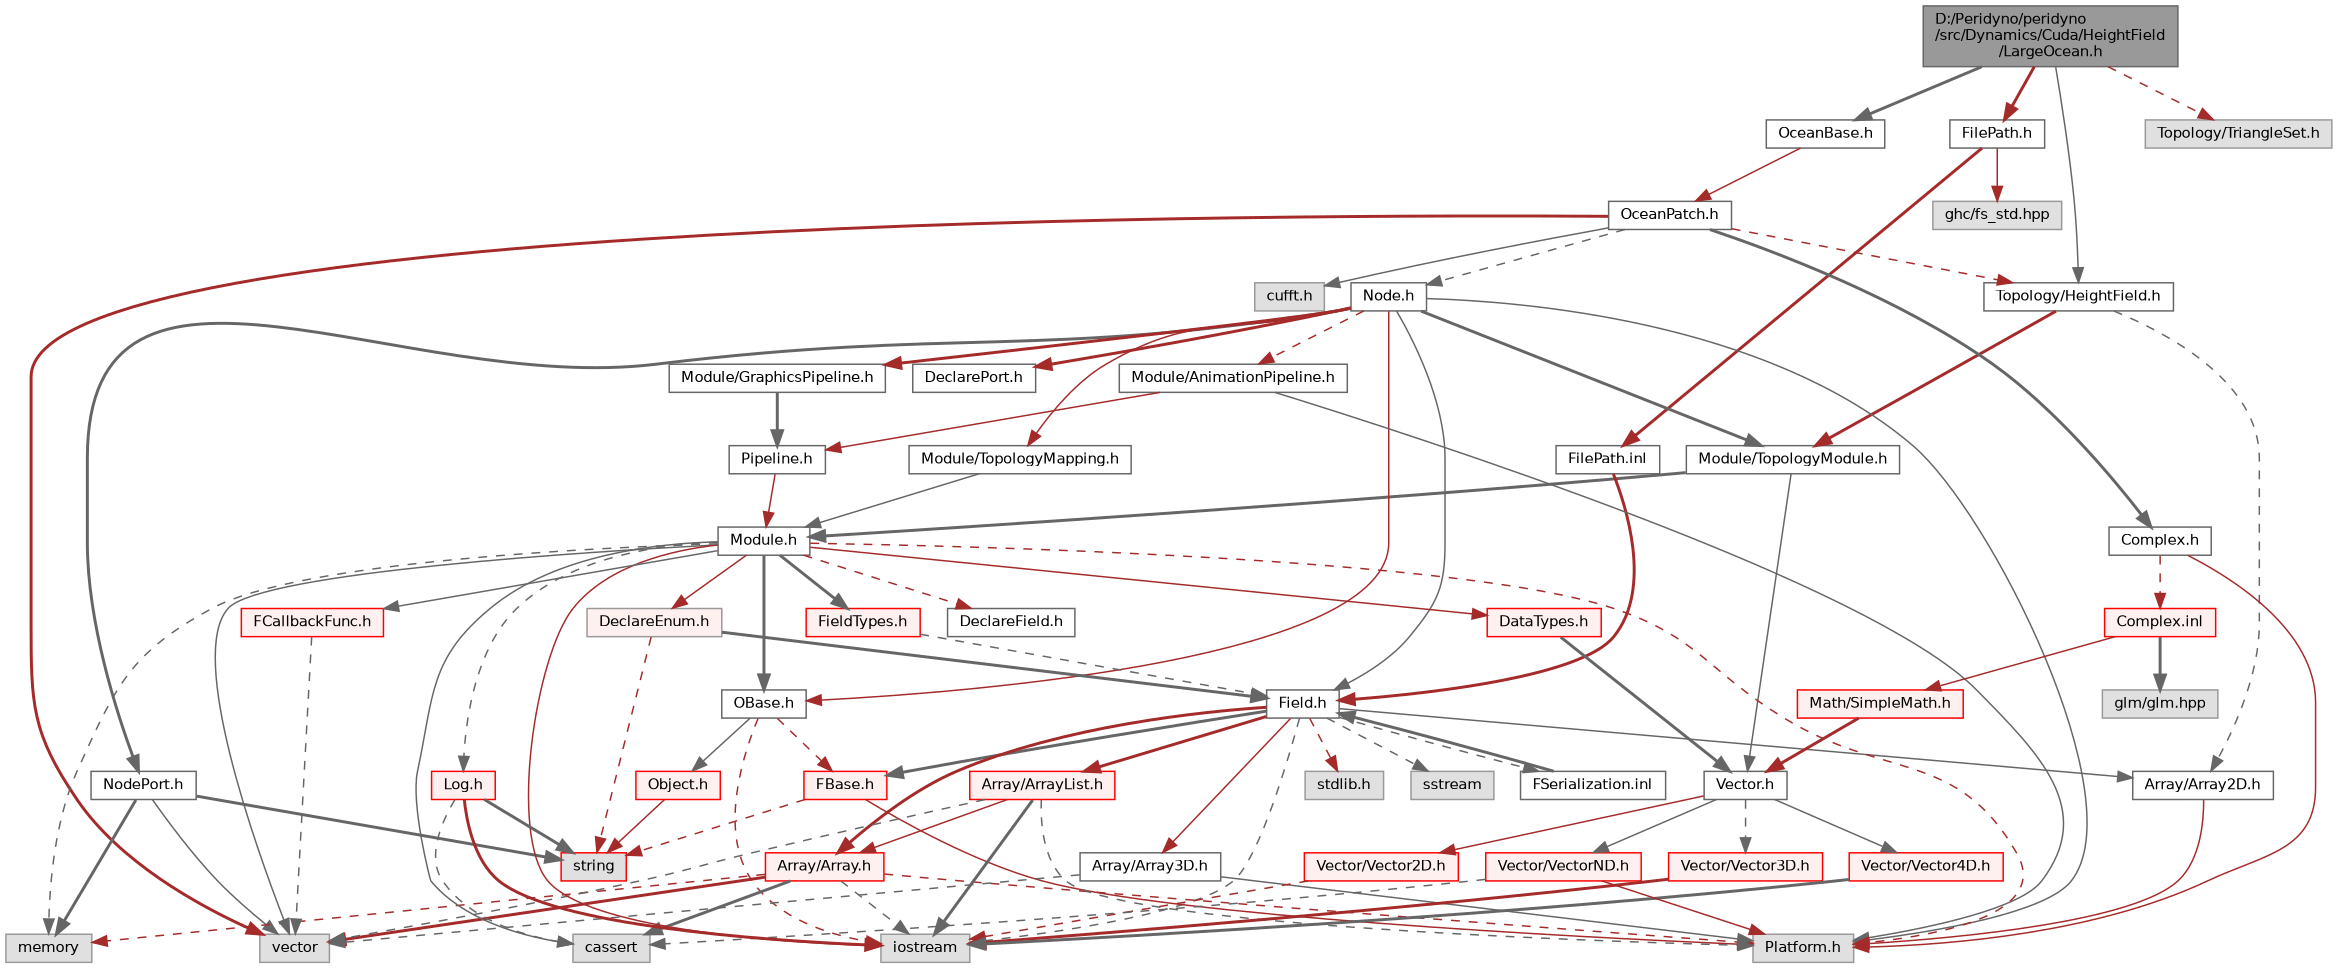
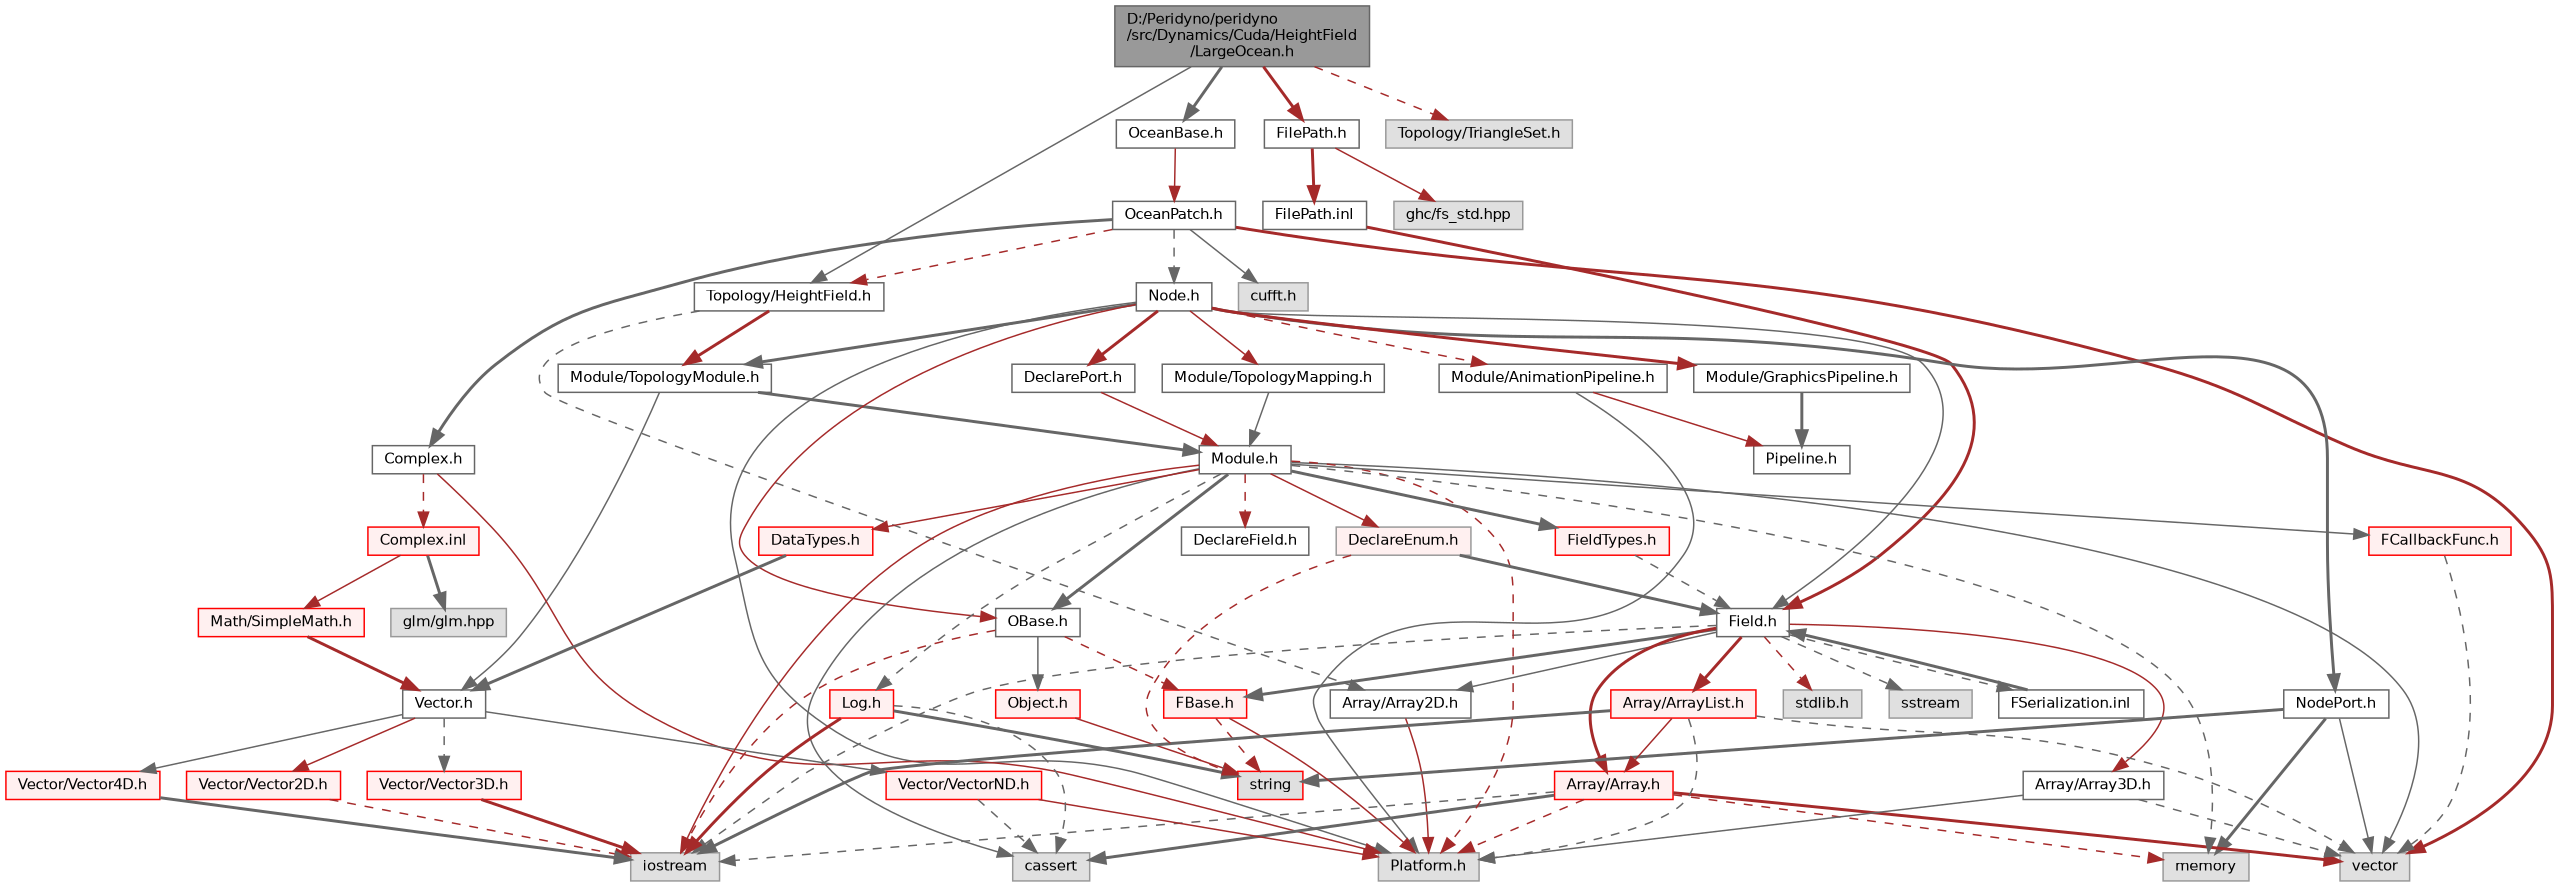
(772, 493) -> (1152, 416)
